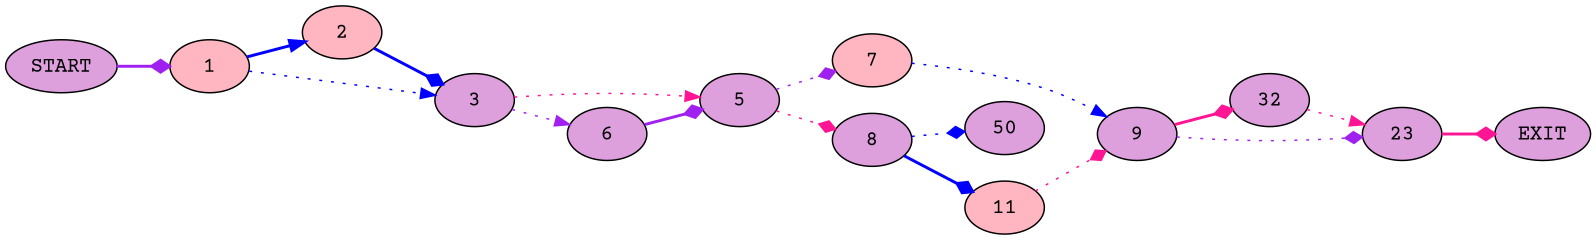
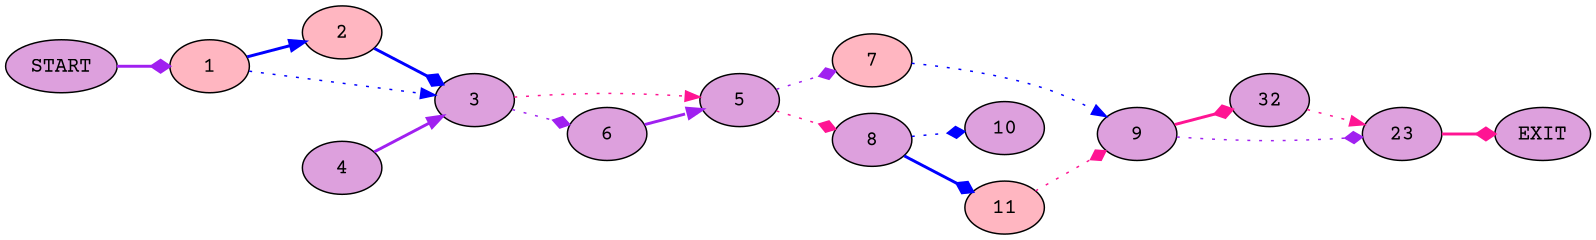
(534, 115) -> (534, 115)
(665, 119) -> (665, 119)
(1005, 128) -> (1005, 128)
none -> (342, 168)
